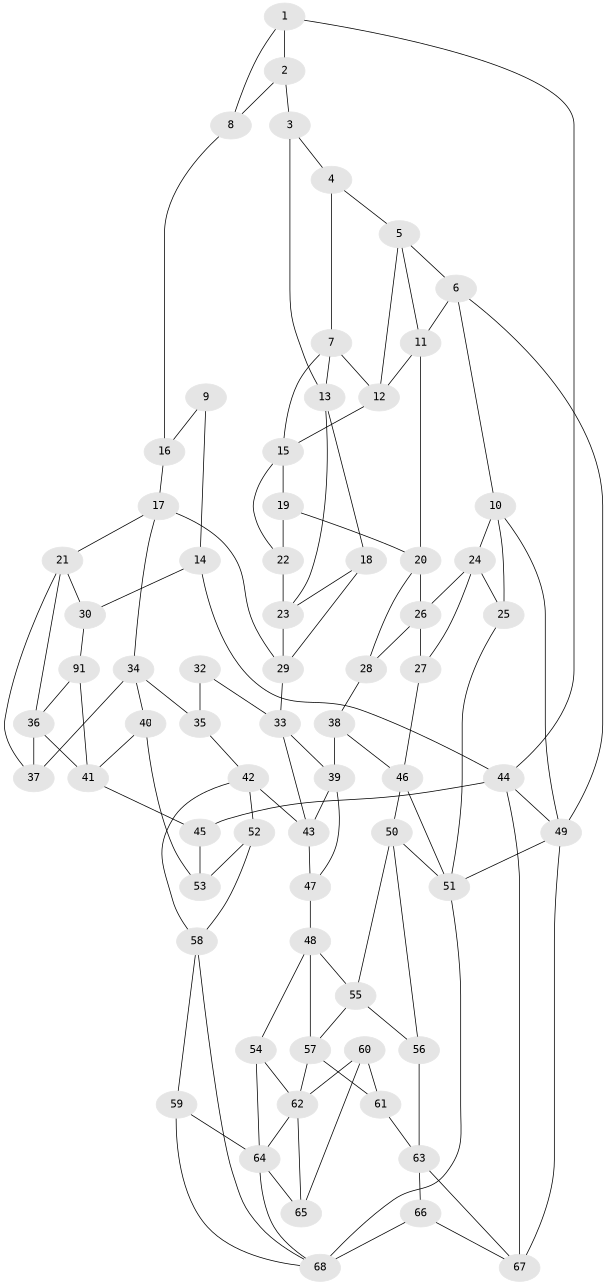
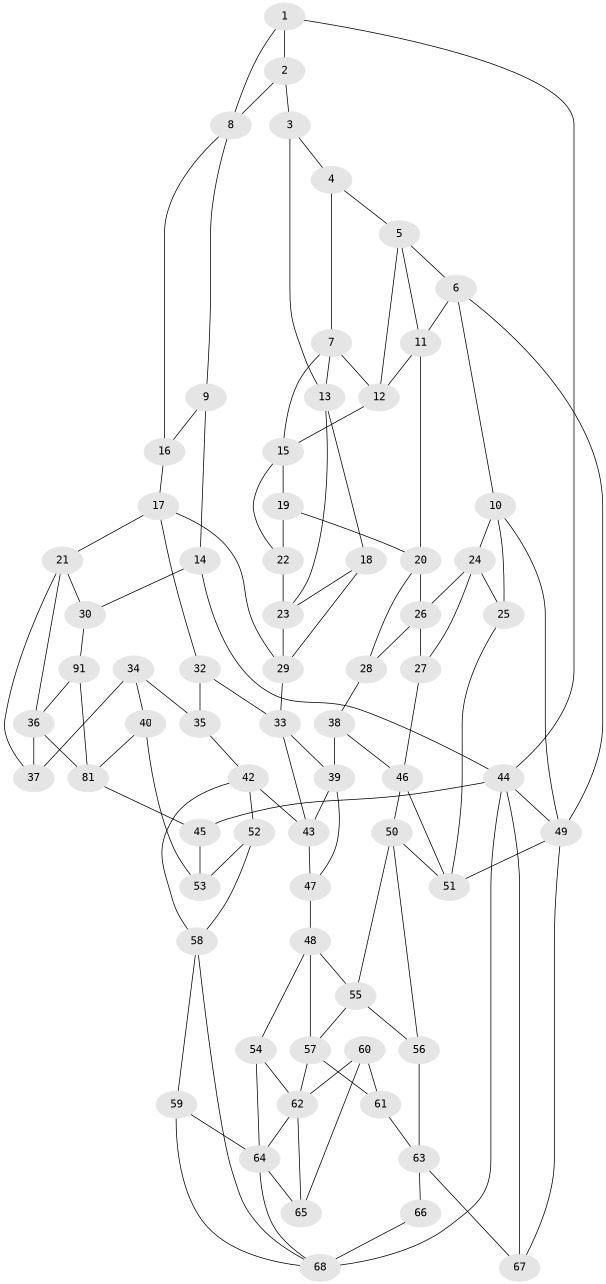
none -> (211, 261)
(142, 581) -> (176, 588)
(88, 778) -> (88, 778)
(461, 1111) -> (491, 1075)
(470, 1241) -> none
